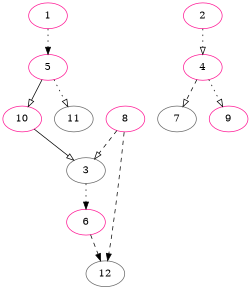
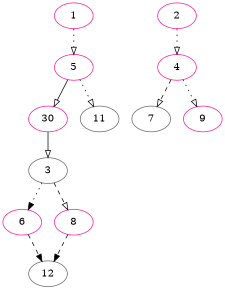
(48, 38) -> (74, 38)
(22, 119) -> (48, 119)
(108, 142) -> (59, 193)
